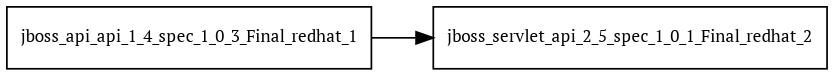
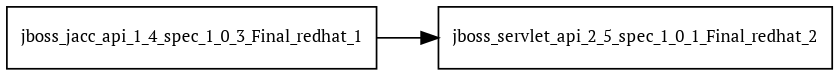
(189, 38) -> (192, 38)
